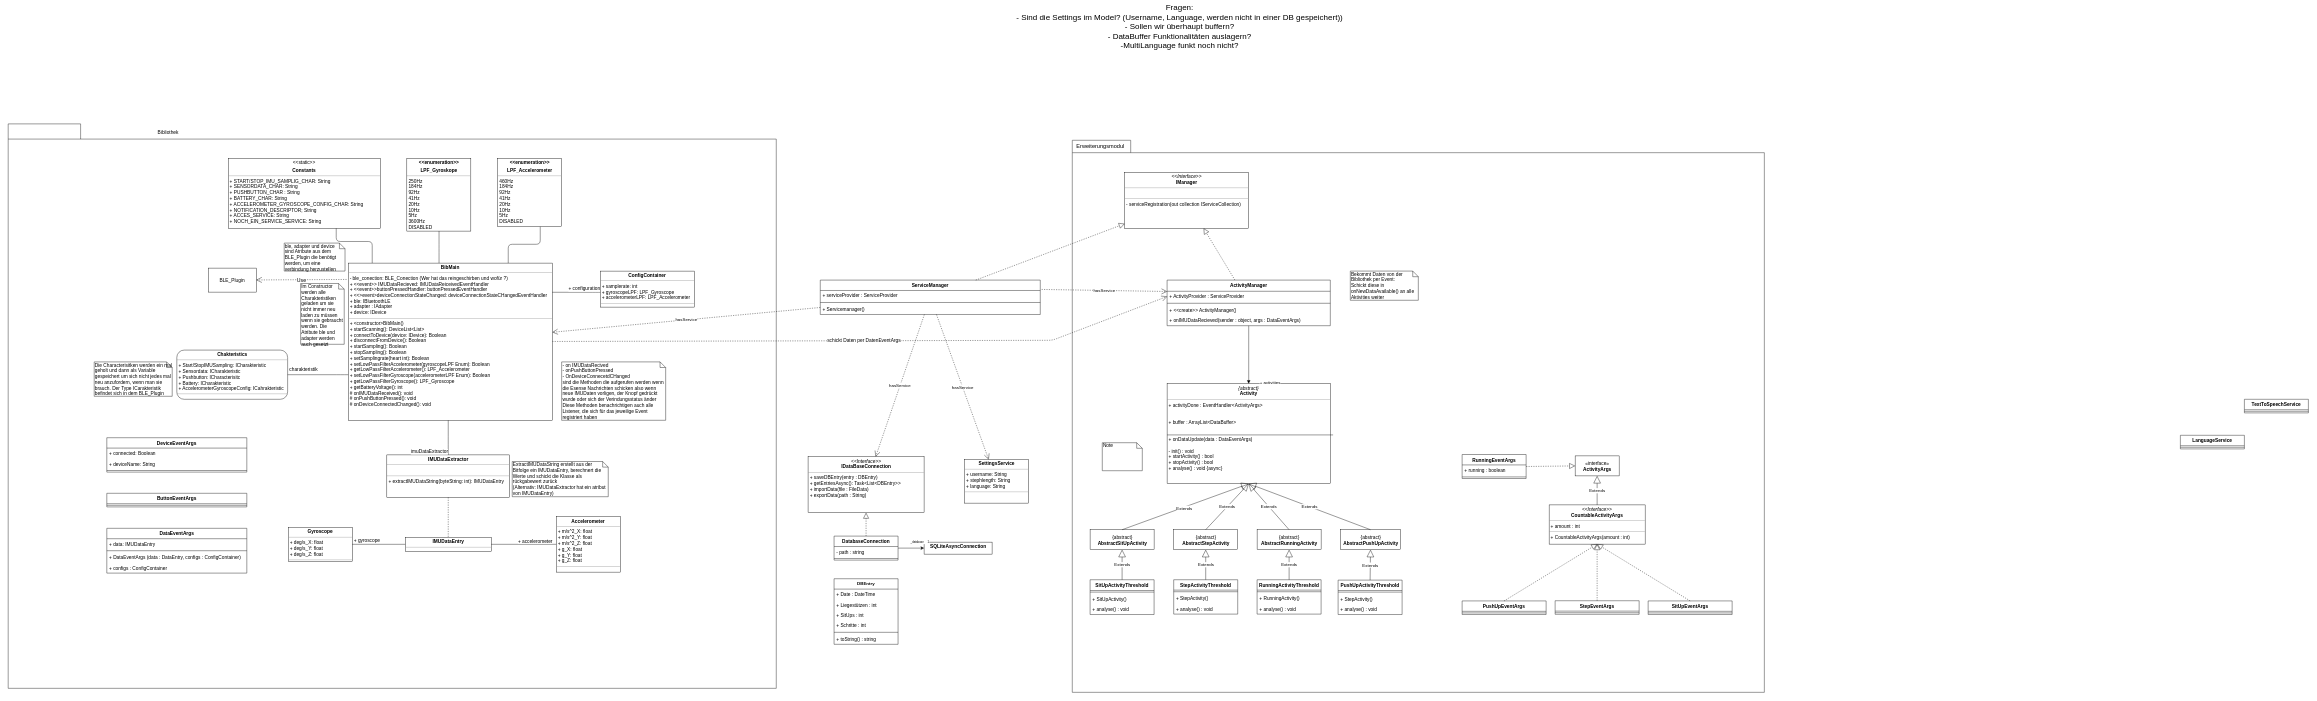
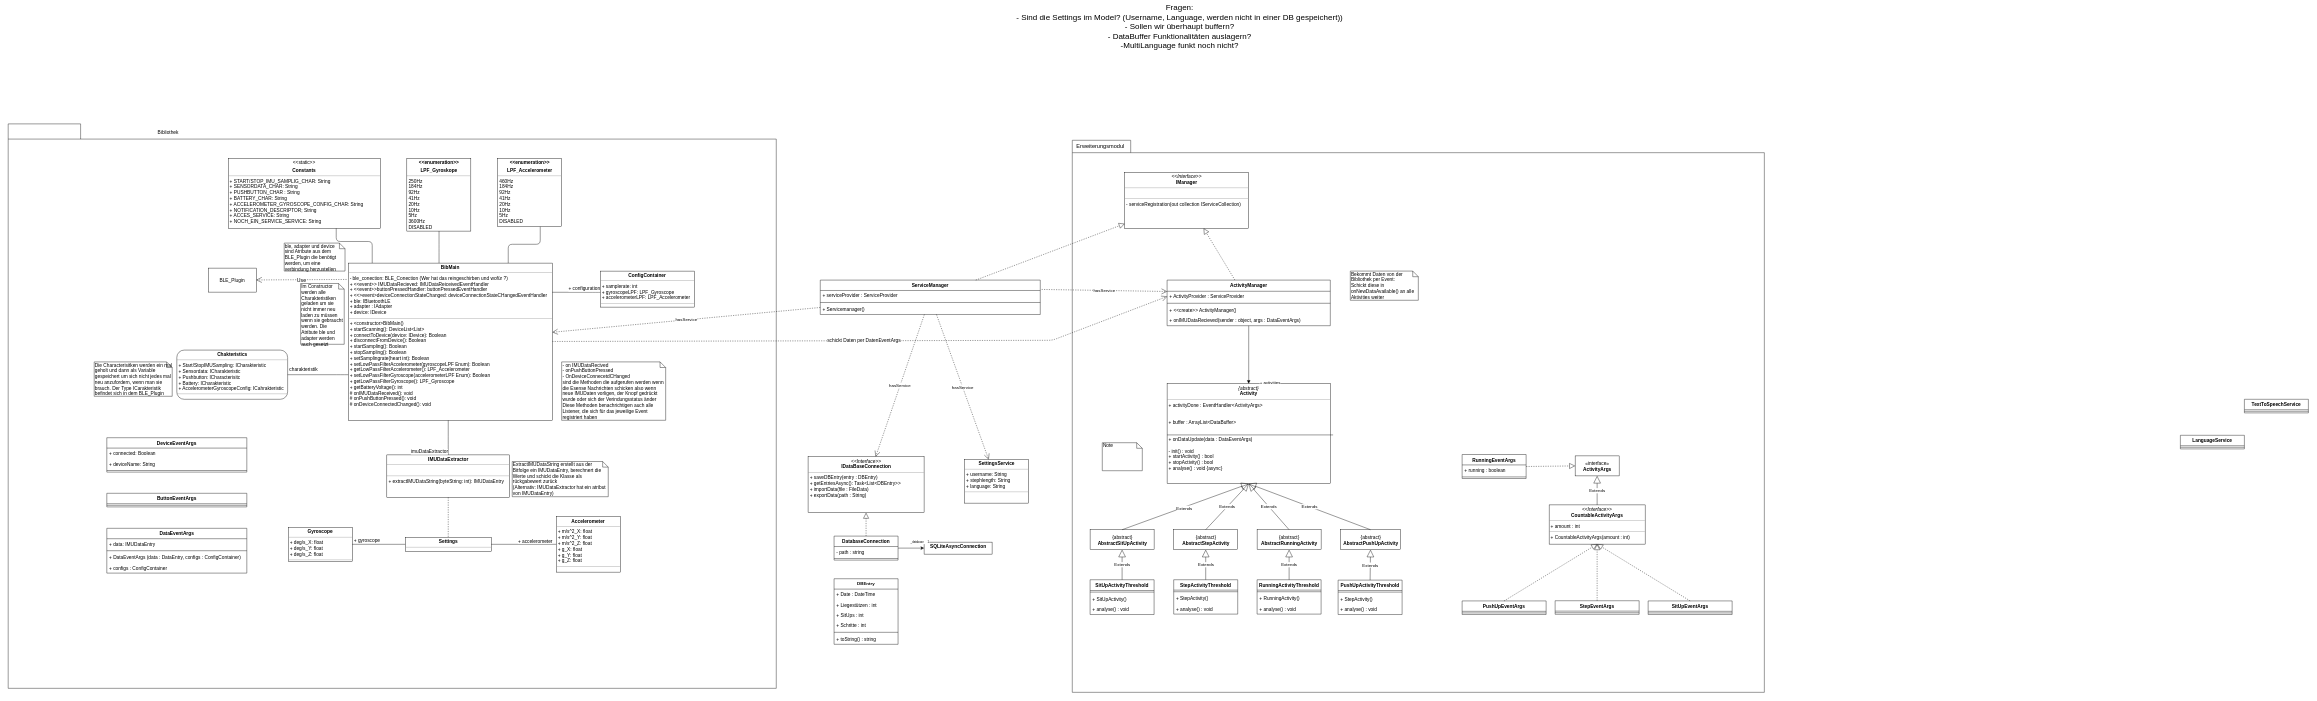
(422, 540) -> (416, 540)
